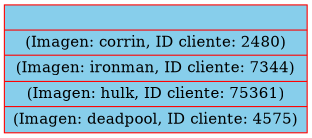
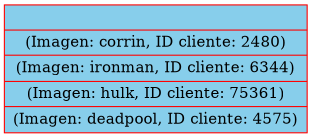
(156, 68) -> (156, 68)
